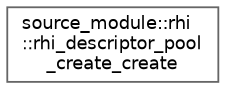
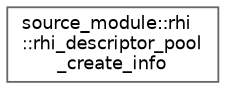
(113, 45) -> (113, 45)
